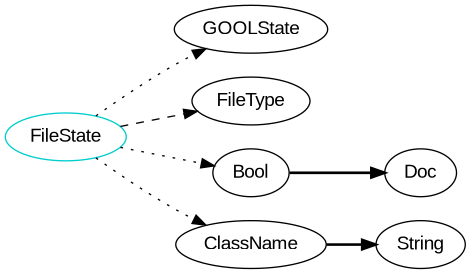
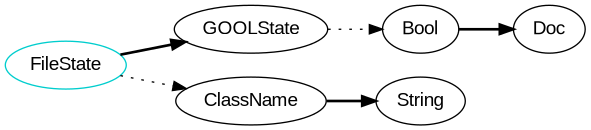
(144, 84) -> (146, 50)
(251, 101) -> none
(161, 155) -> (349, 29)
